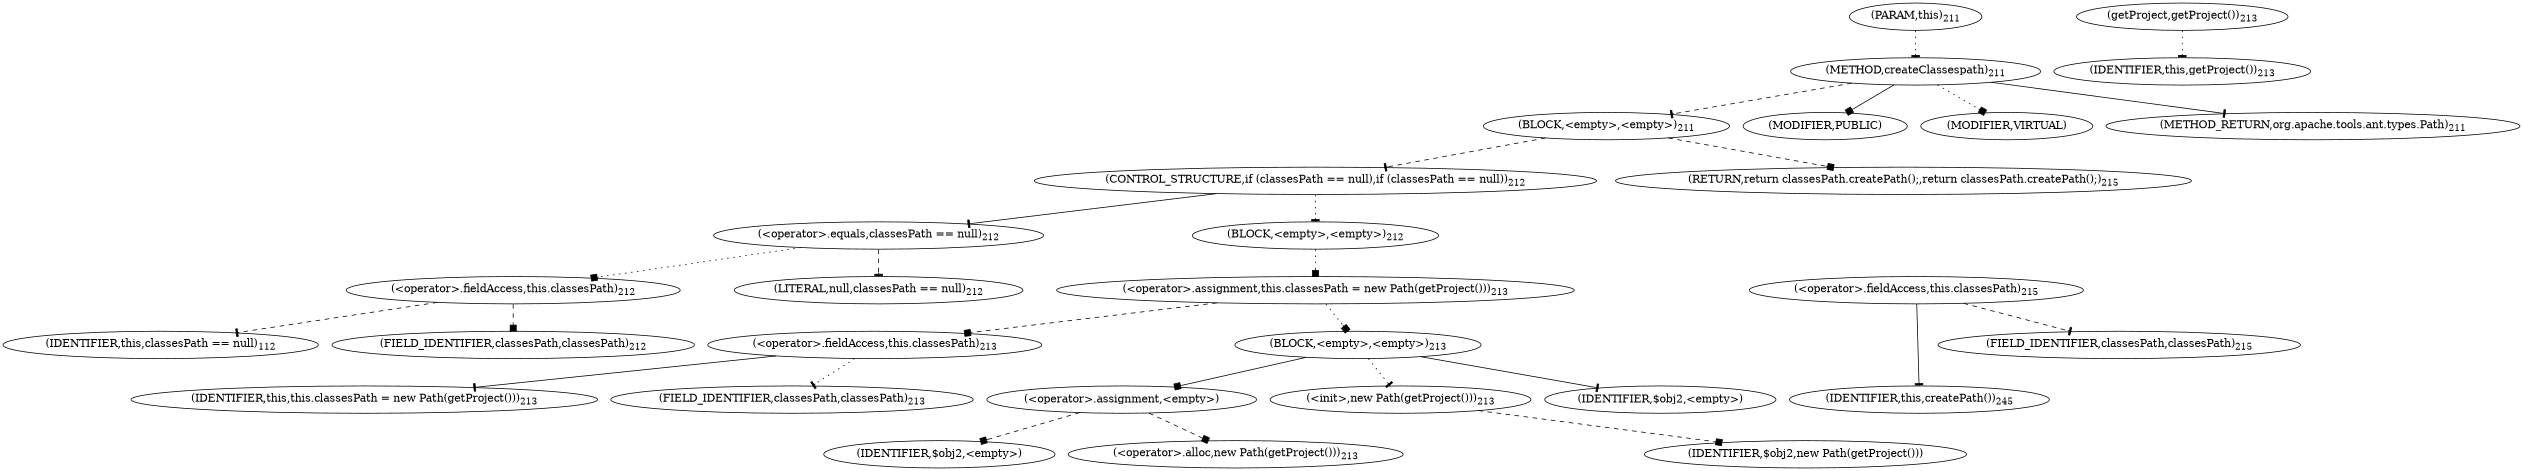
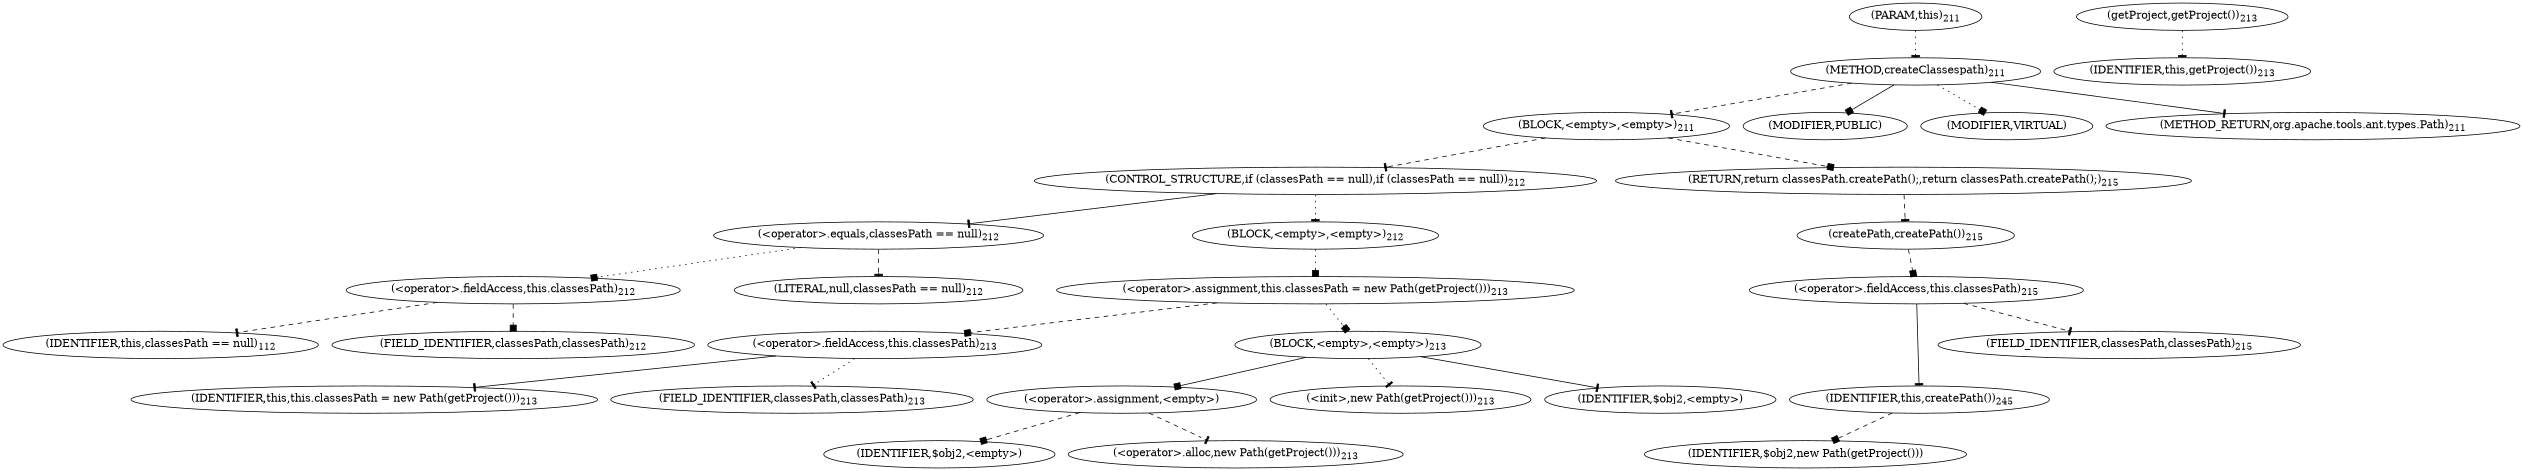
none -> (1906, 236)
(1175, 425) -> (1175, 425)
(1596, 426) -> (1866, 425)
